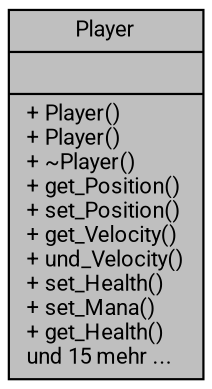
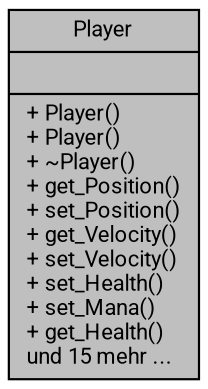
(106, 260) -> (103, 260)
